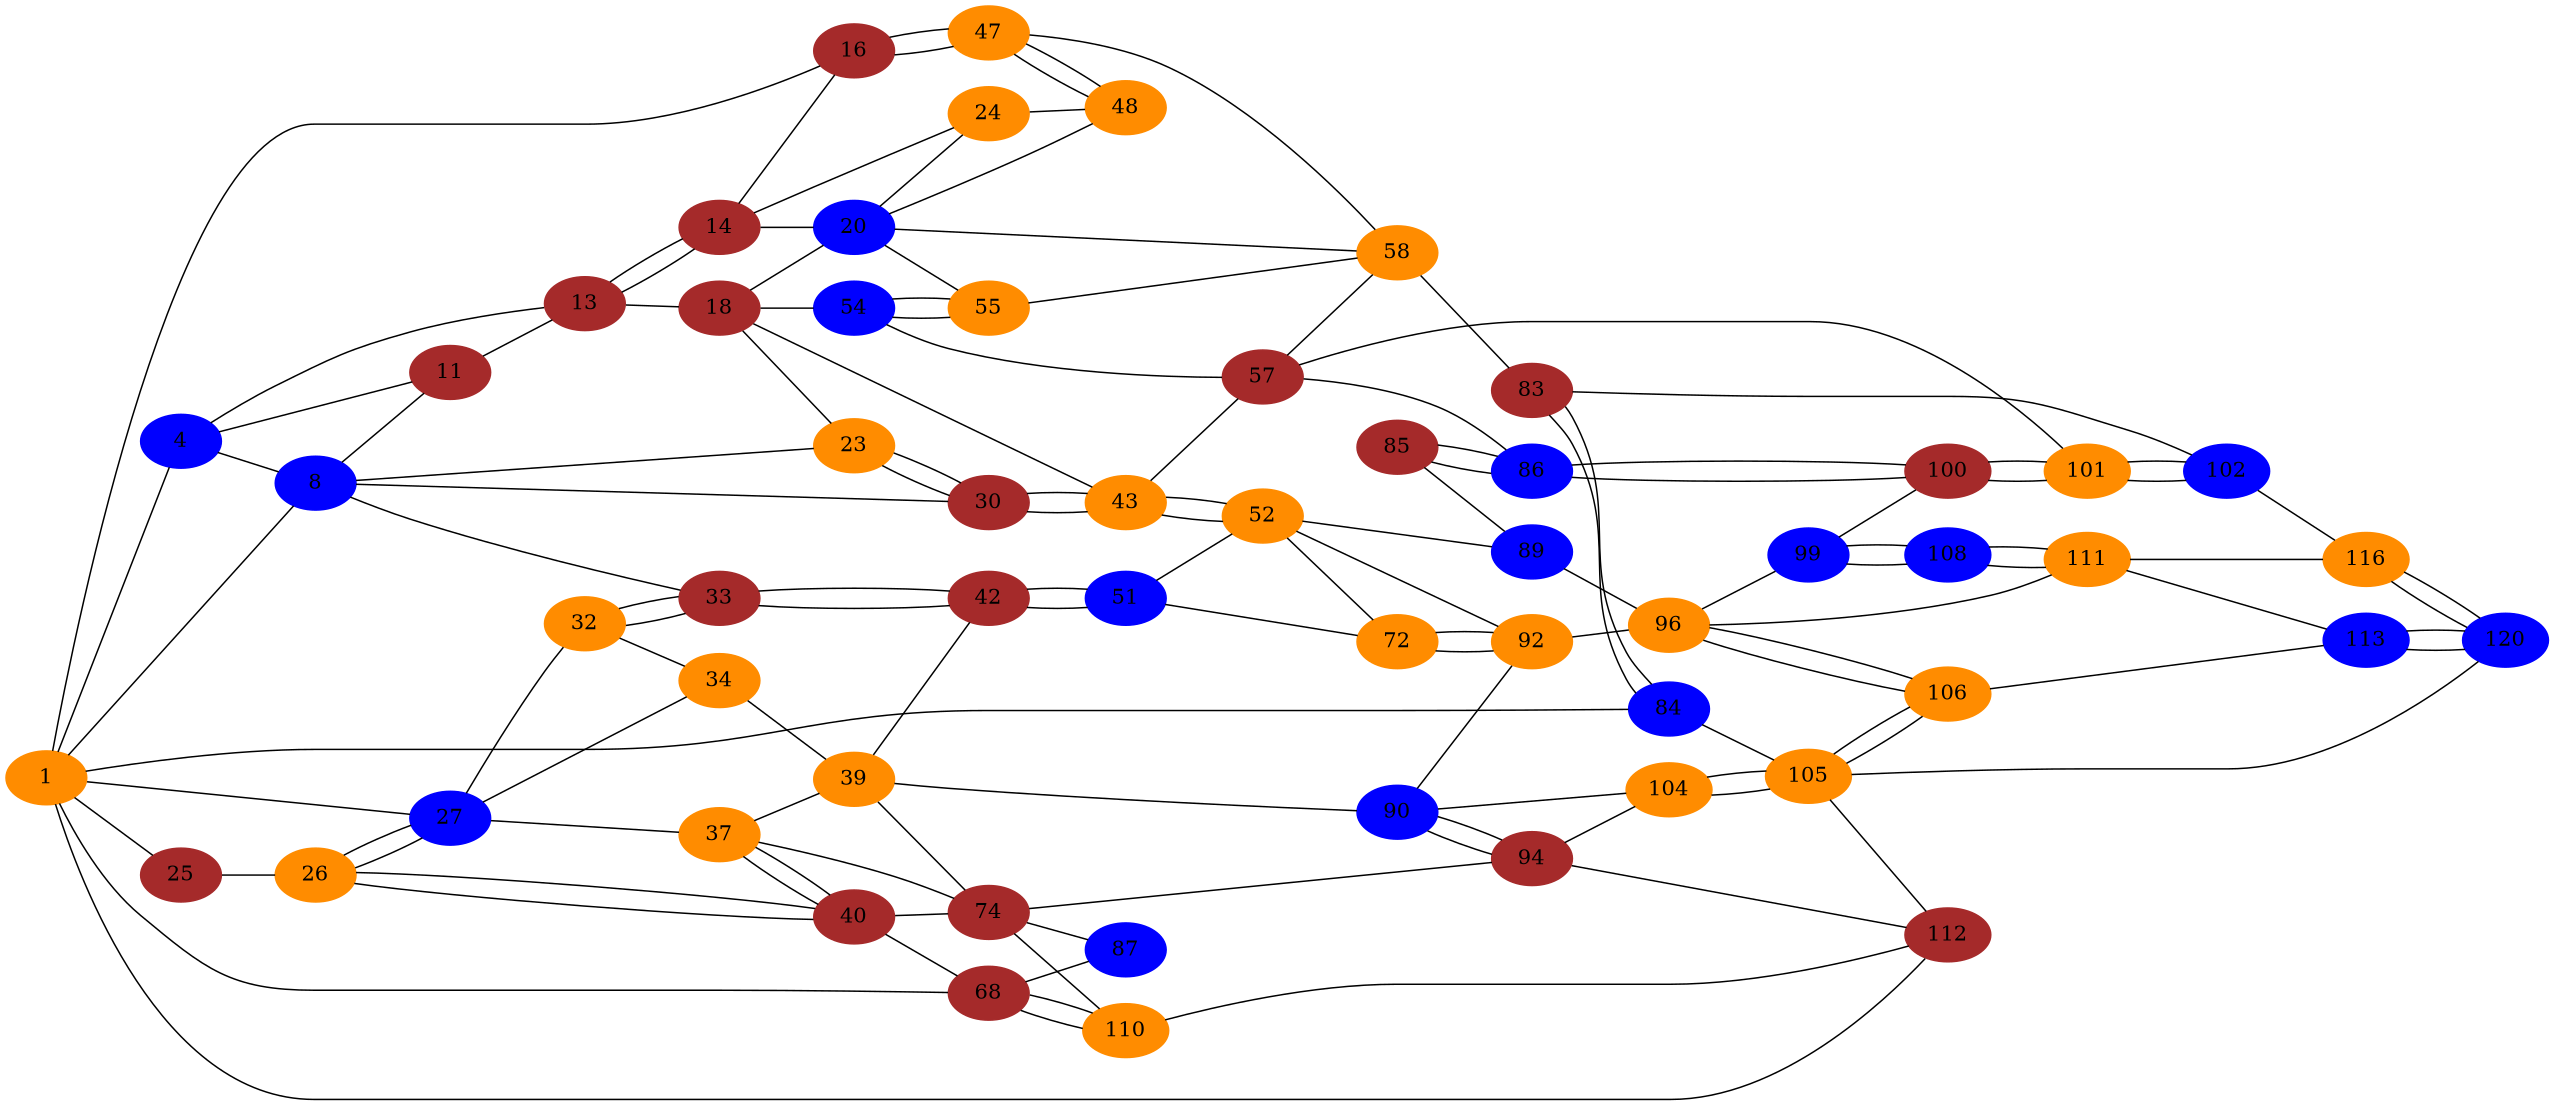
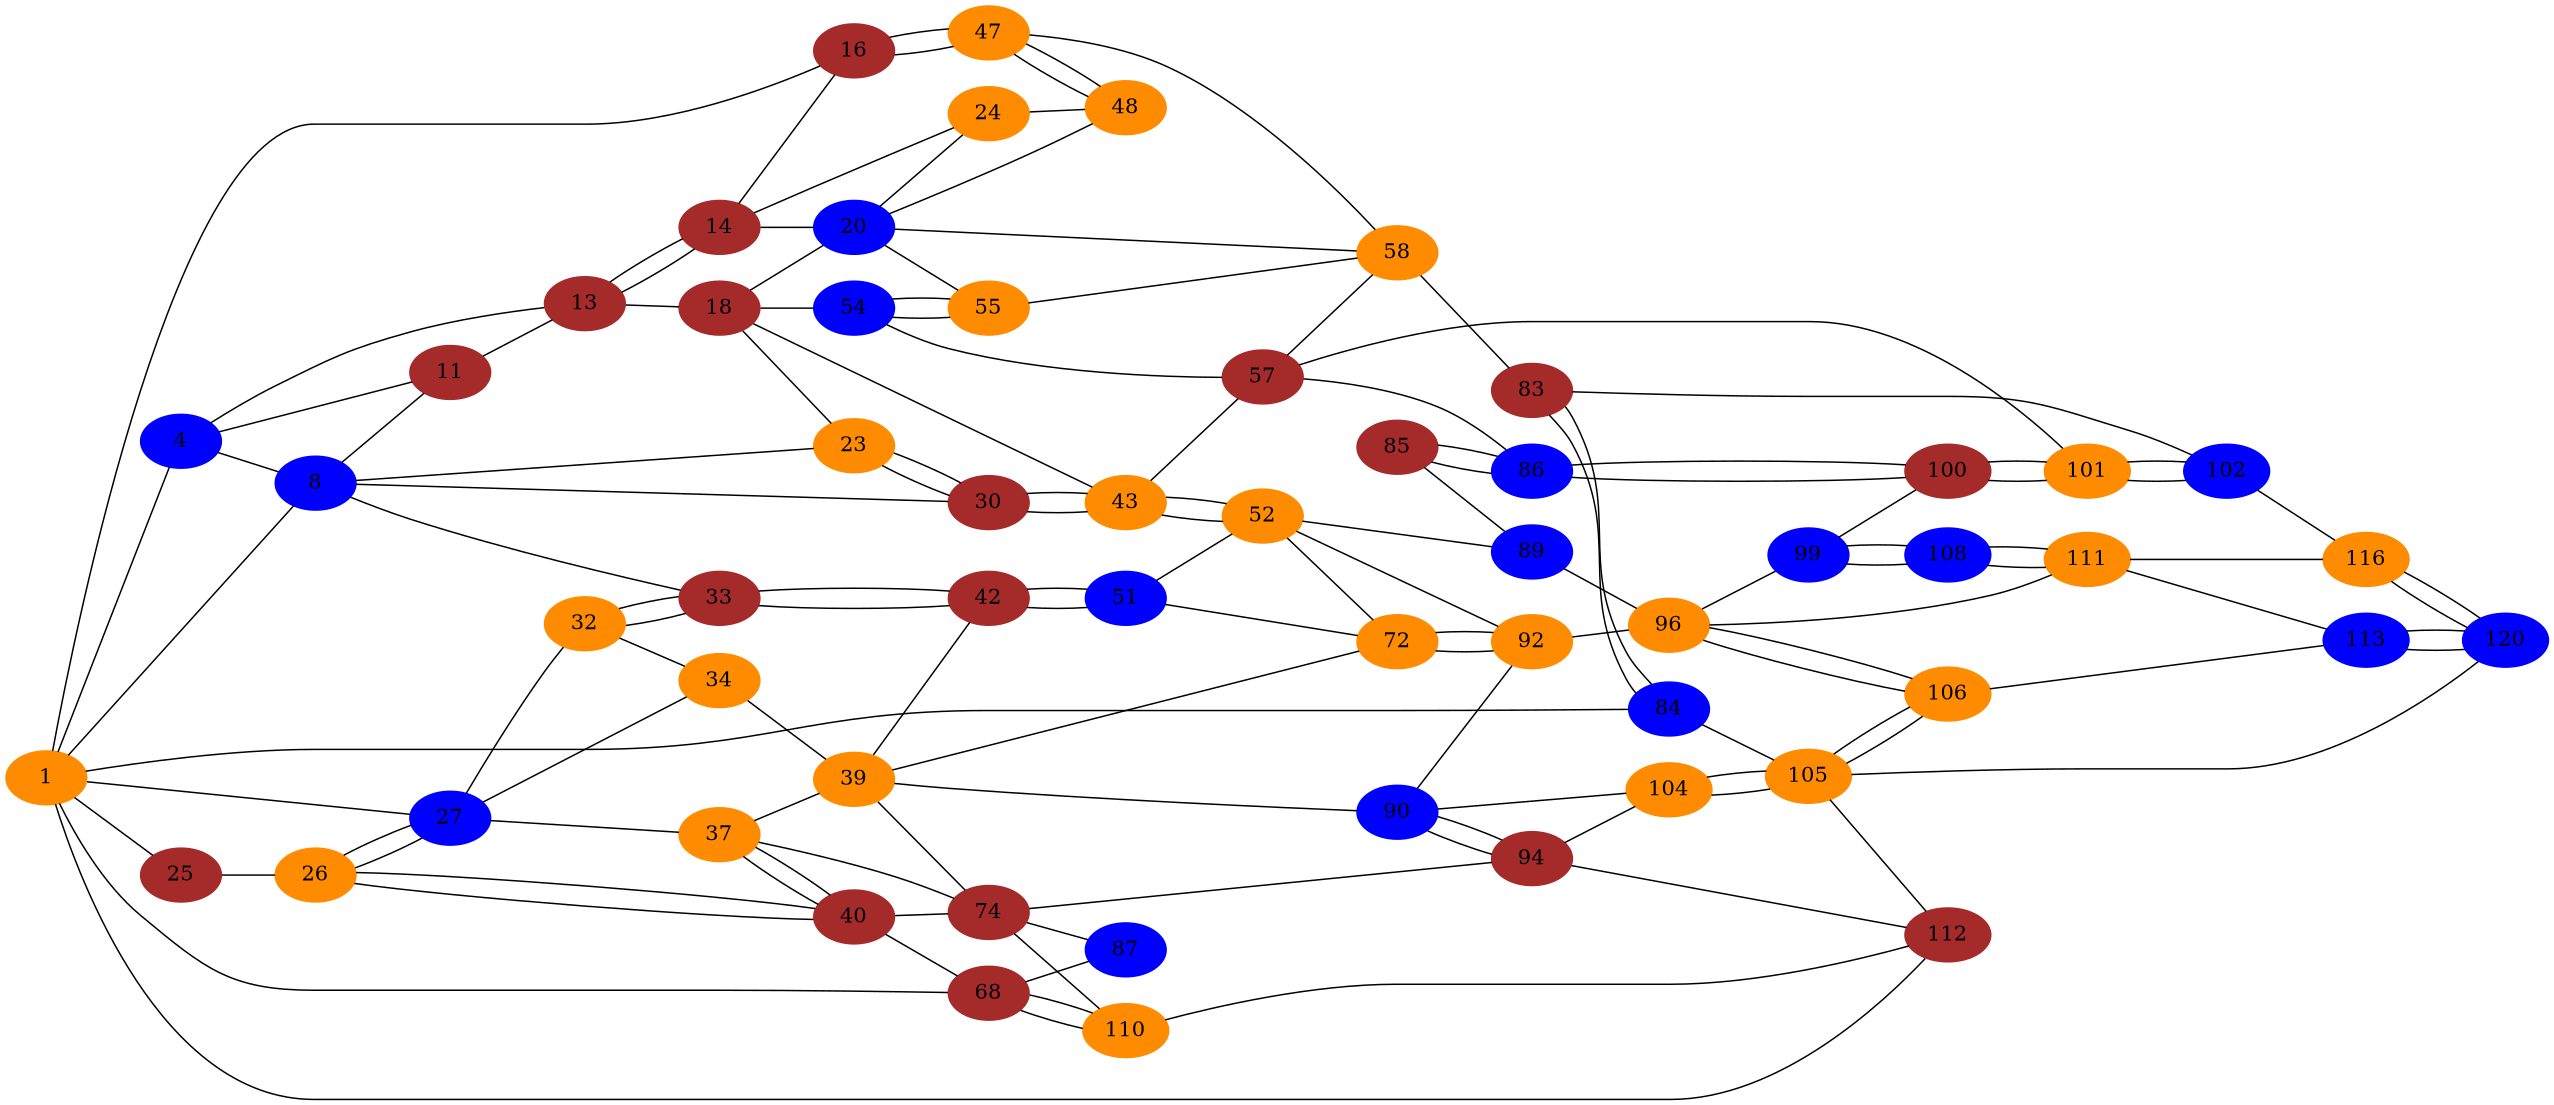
none -> (1079, 722)
